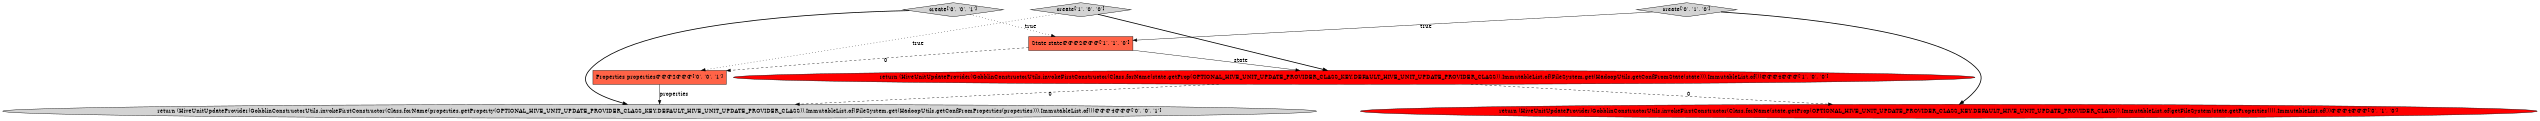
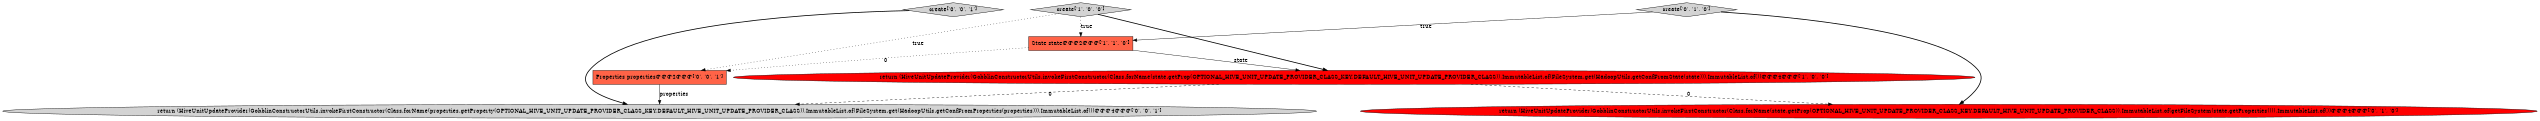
(1011, 25) -> (1081, 25)
(880, 58) -> (880, 58)
